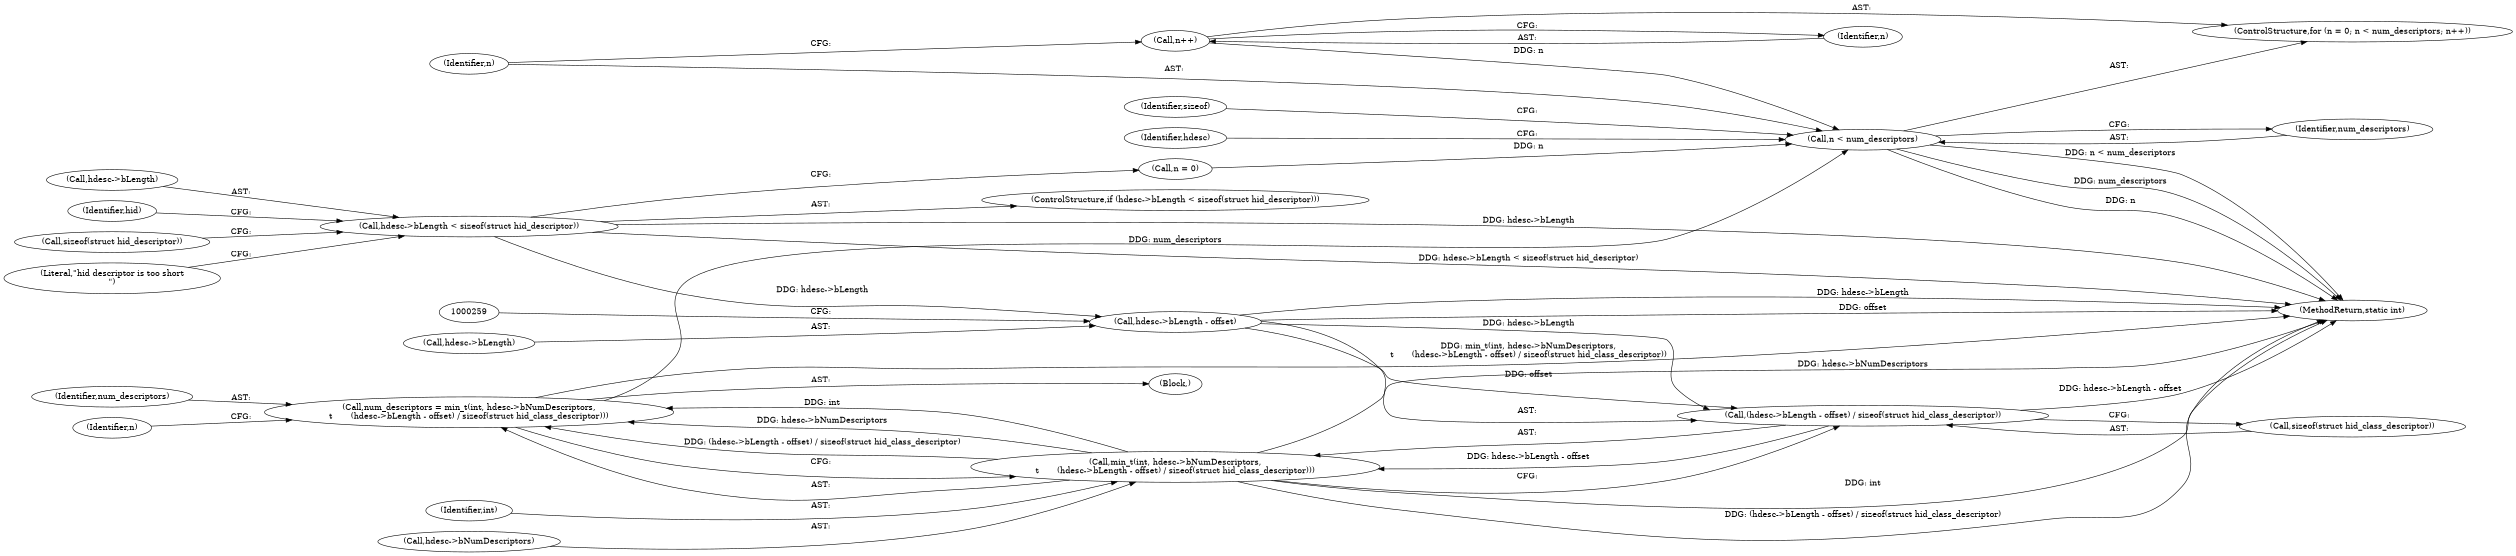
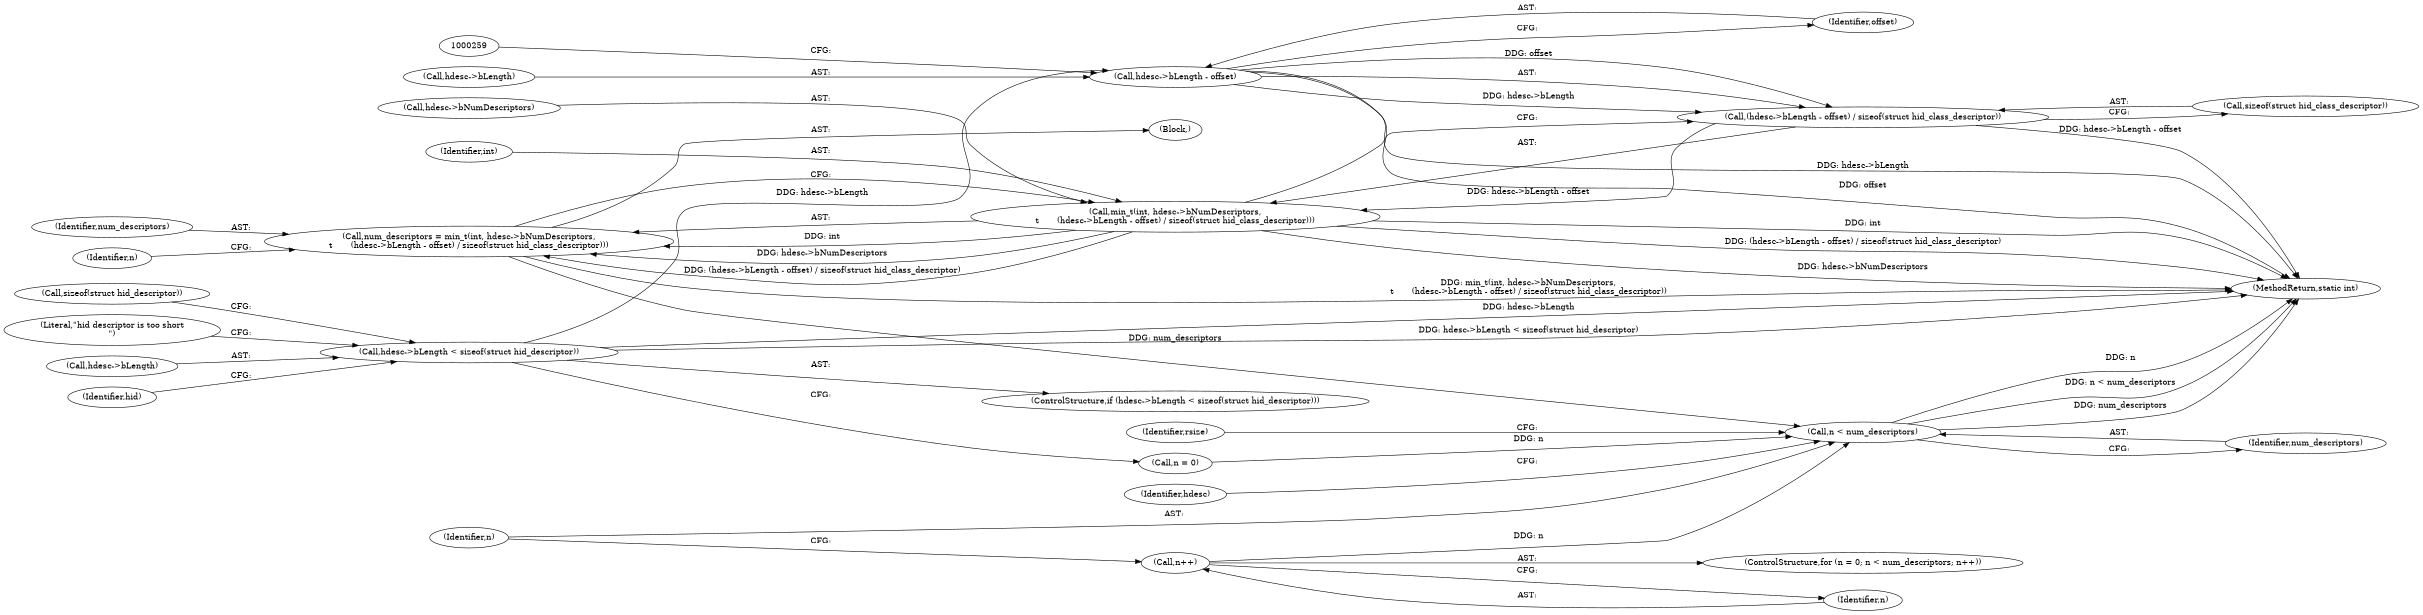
none -> (1863, 22)
(2102, 87) -> none
(1175, 107) -> (1175, 432)
